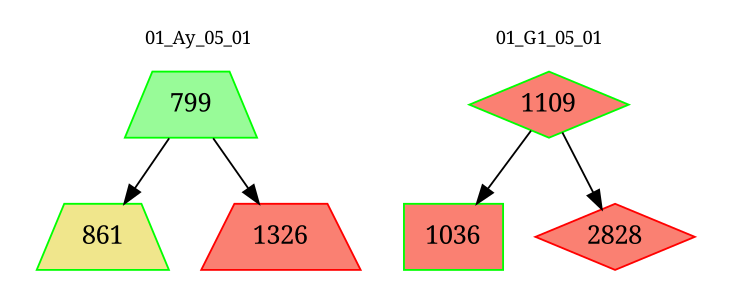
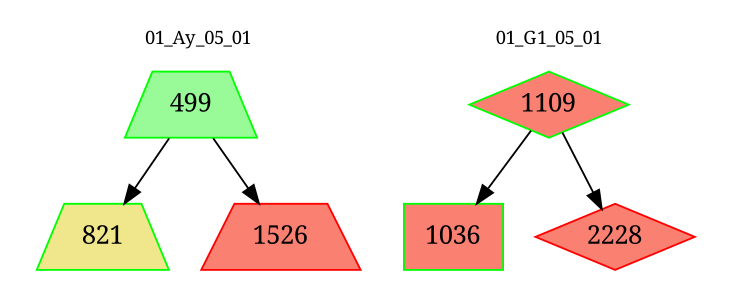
(191, 105) -> (191, 105)
(103, 237) -> (103, 237)
(281, 237) -> (281, 237)
(615, 237) -> (615, 237)
